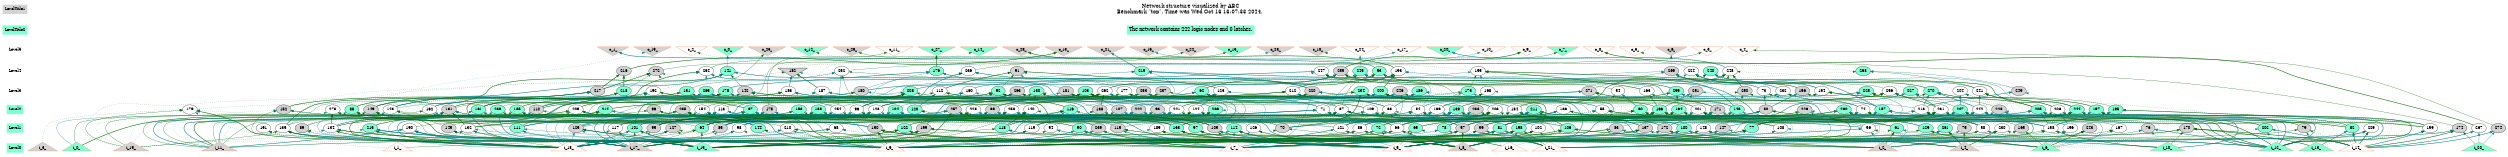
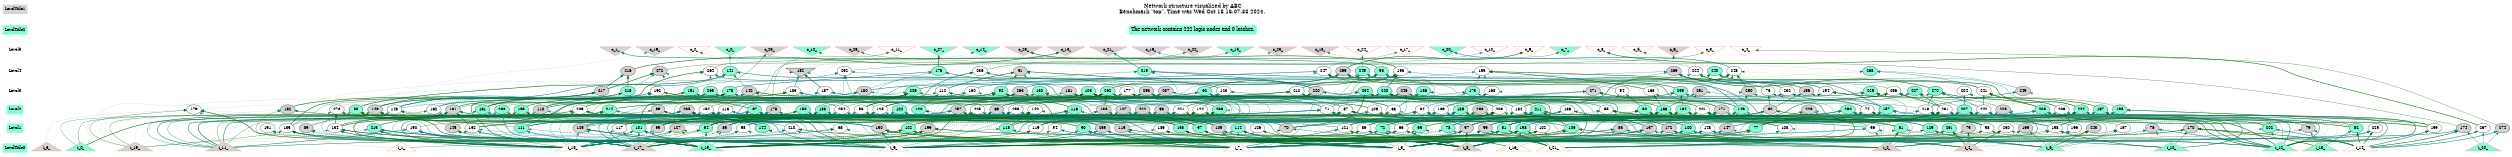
(1105, 91) -> (1108, 91)
(15, 148) -> (15, 148)
